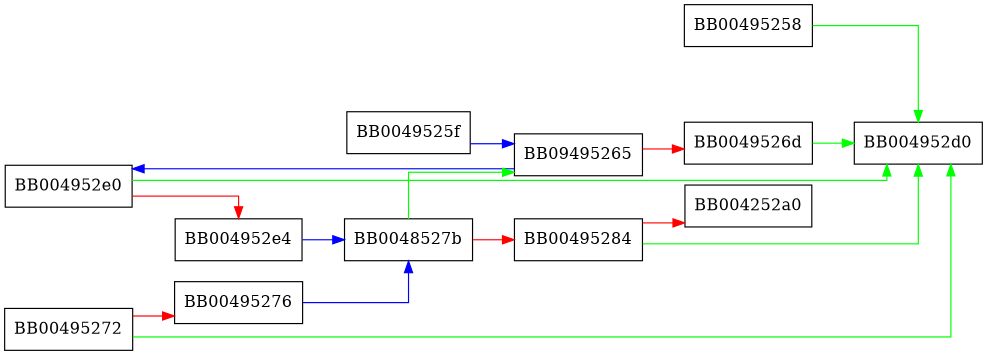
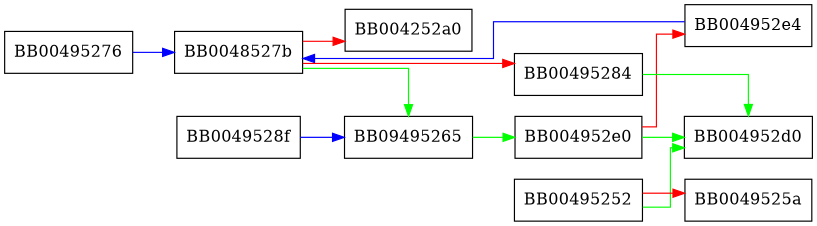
(748, 26) -> (578, 200)
(409, 133) -> (239, 137)
(748, 143) -> none
(329, 169) -> (488, 137)
none -> (748, 200)
(658, 223) -> (318, 41)
(69, 329) -> none
